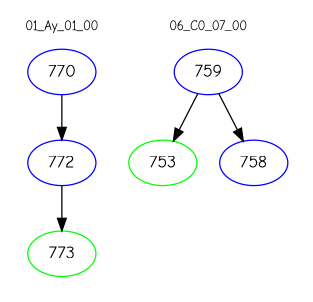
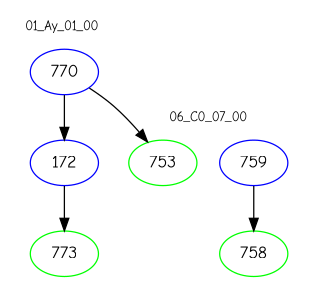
(188, 112) -> (127, 119)
(62, 163) -> (64, 163)
(254, 163) -> (254, 254)
